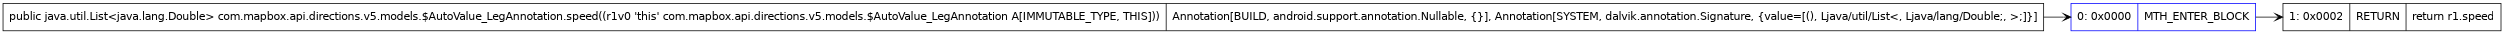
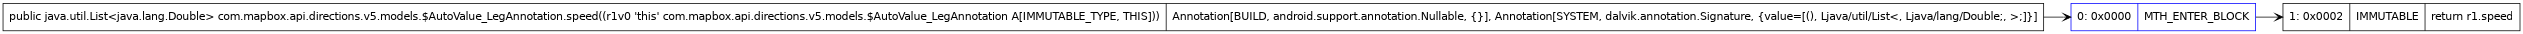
(2378, 17) -> (2387, 17)
